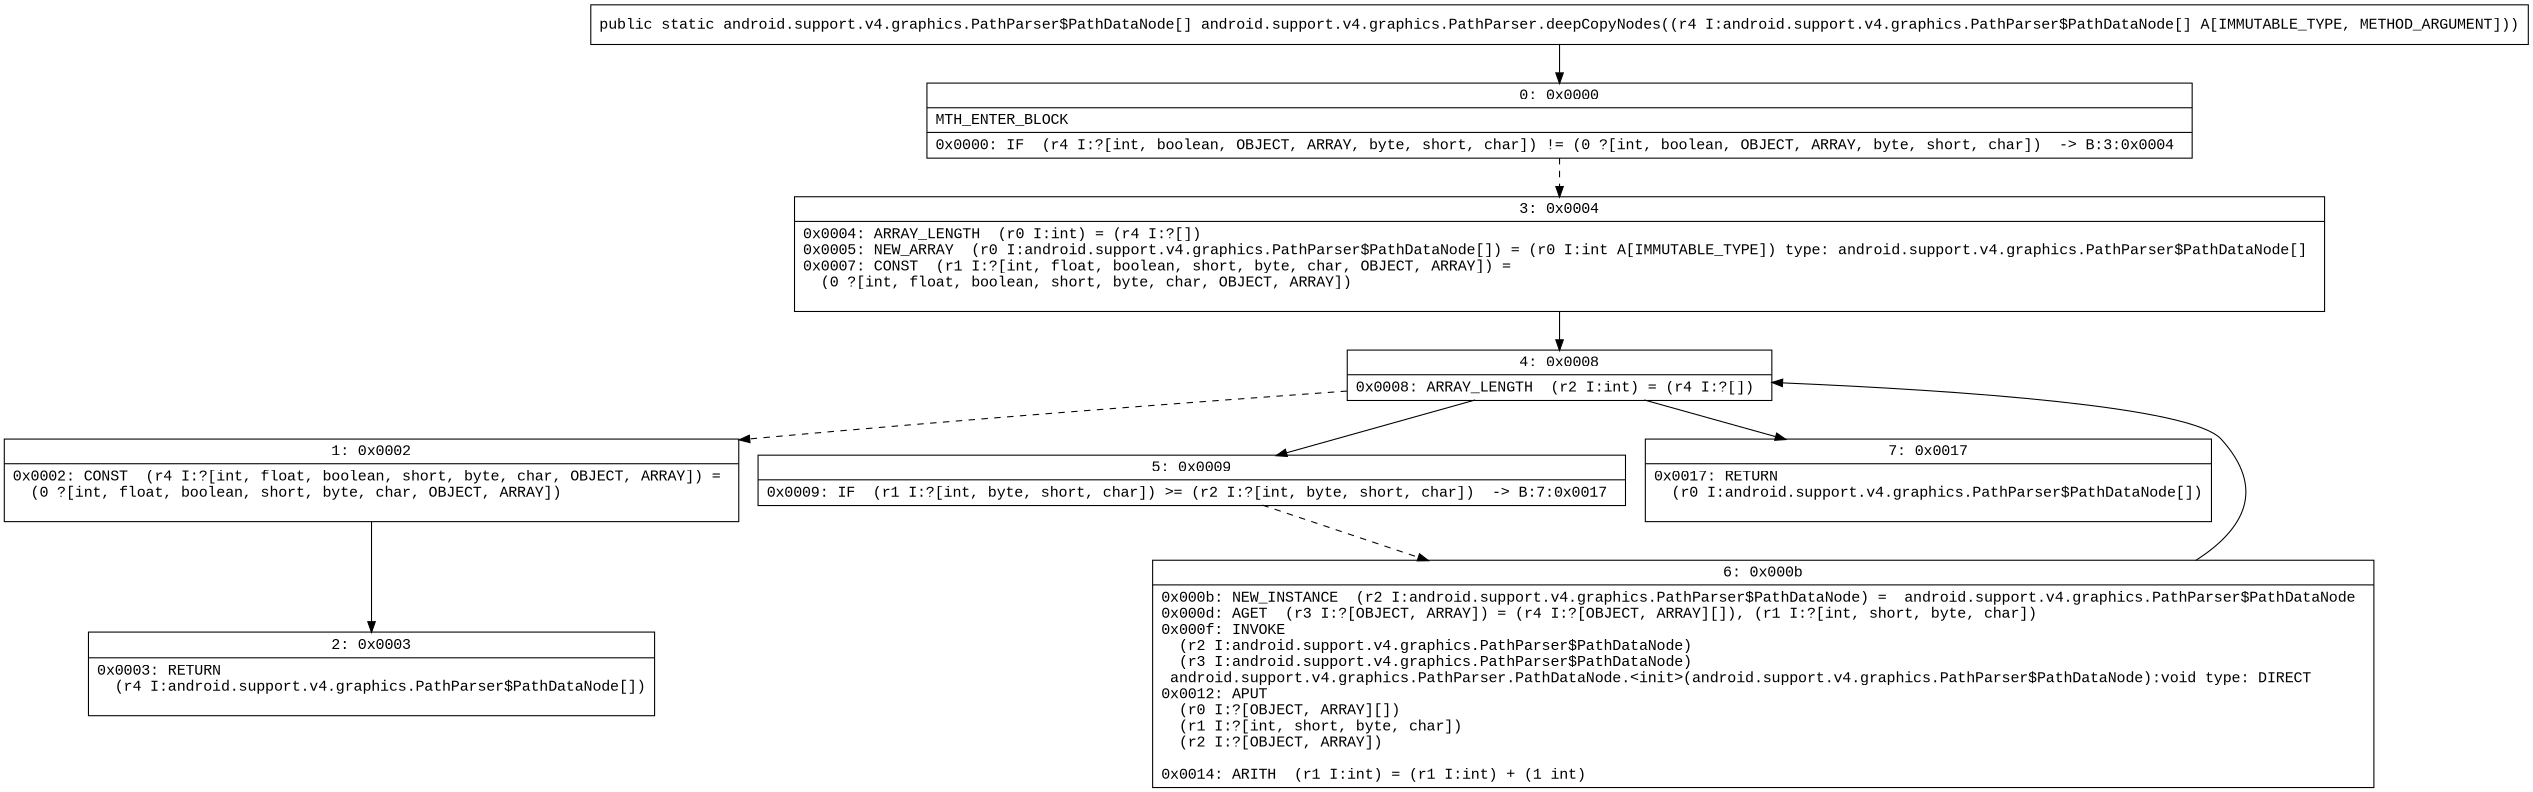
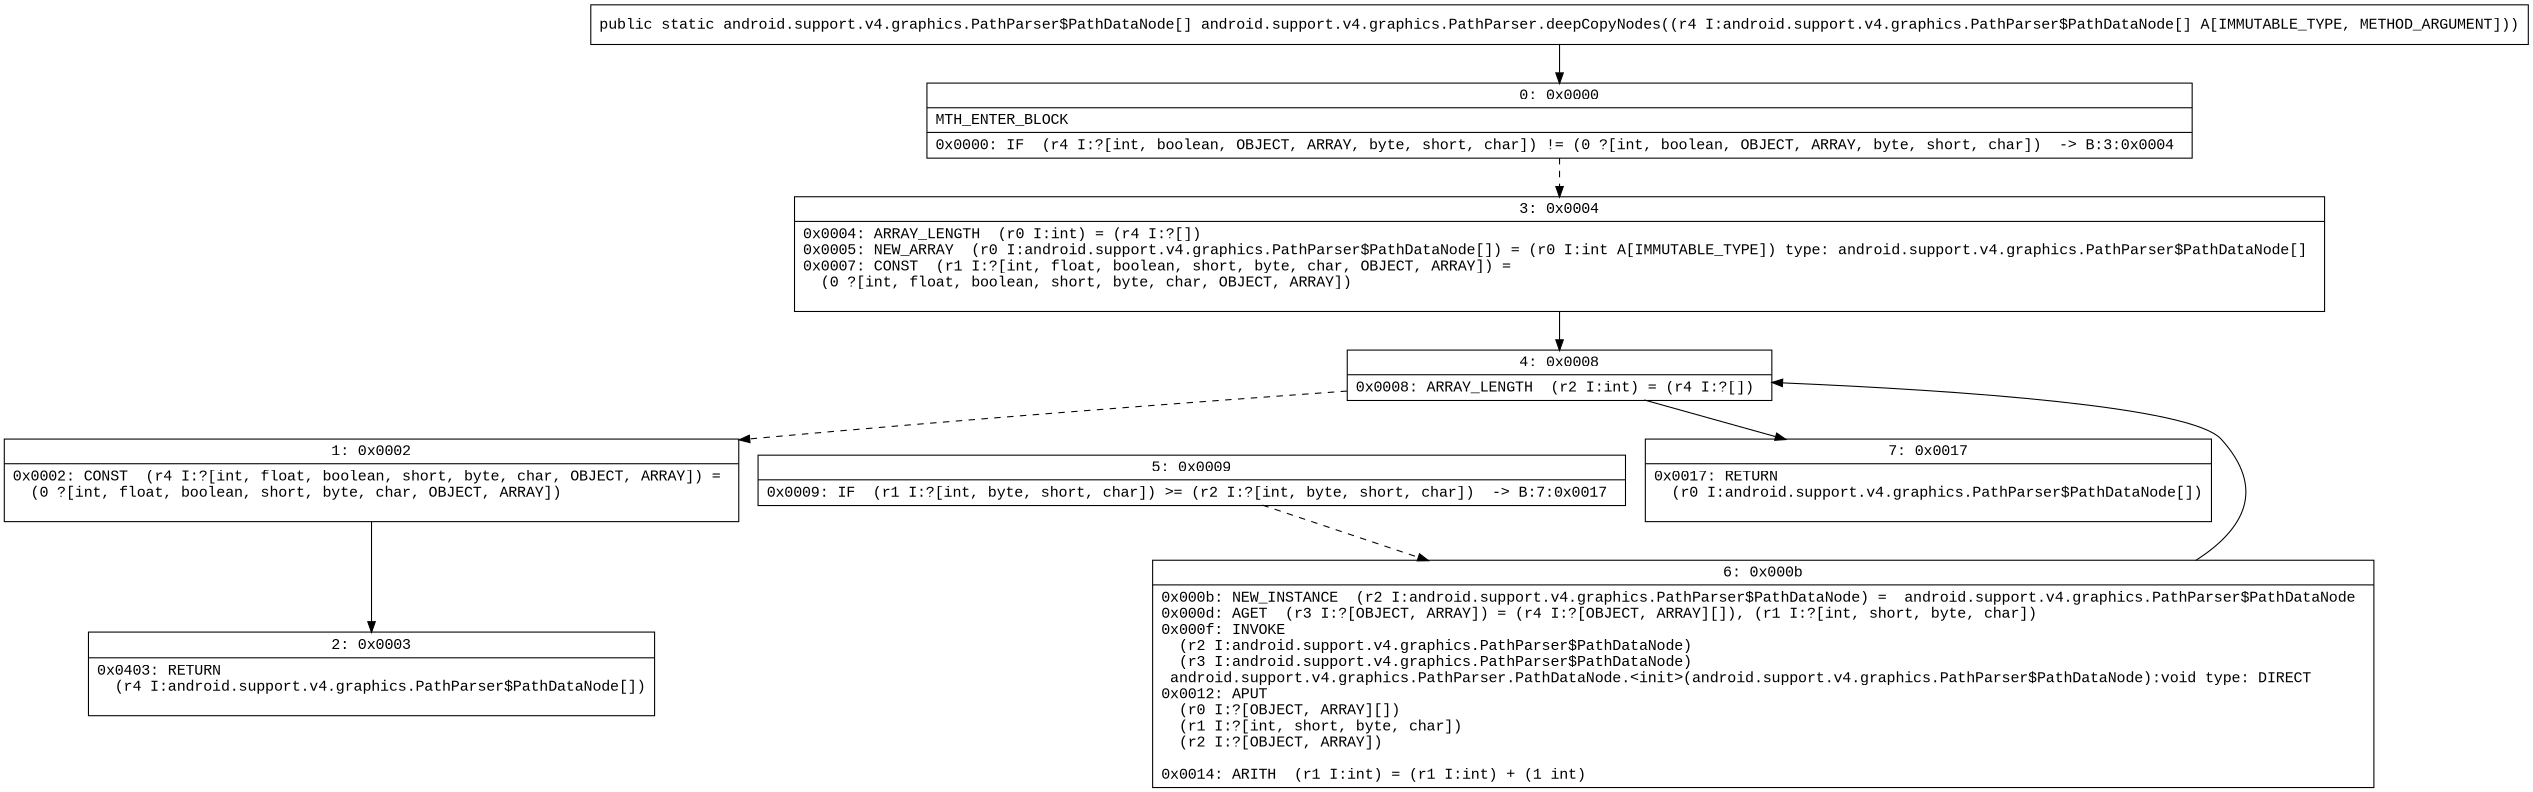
(1381, 426) -> none
(168, 670) -> (168, 670)
